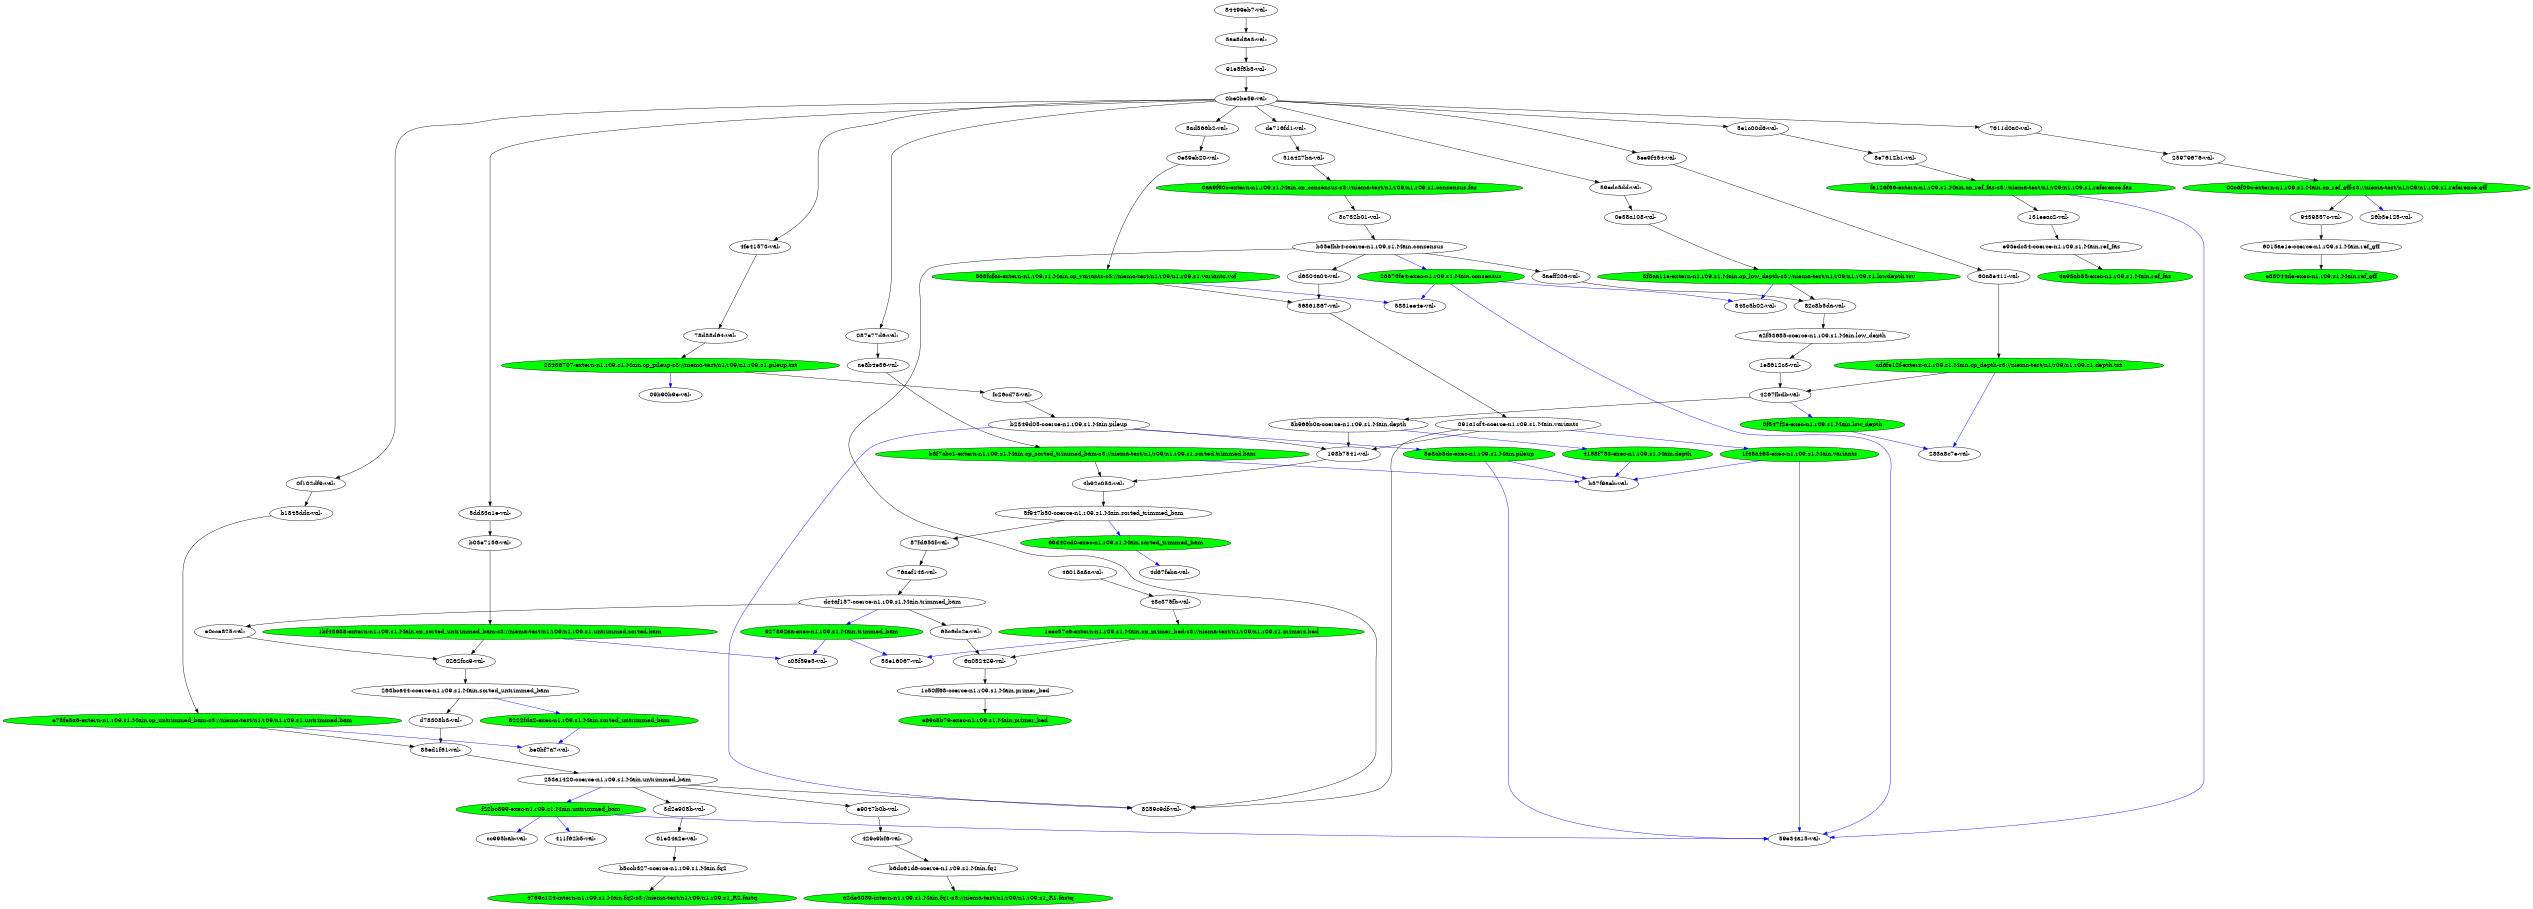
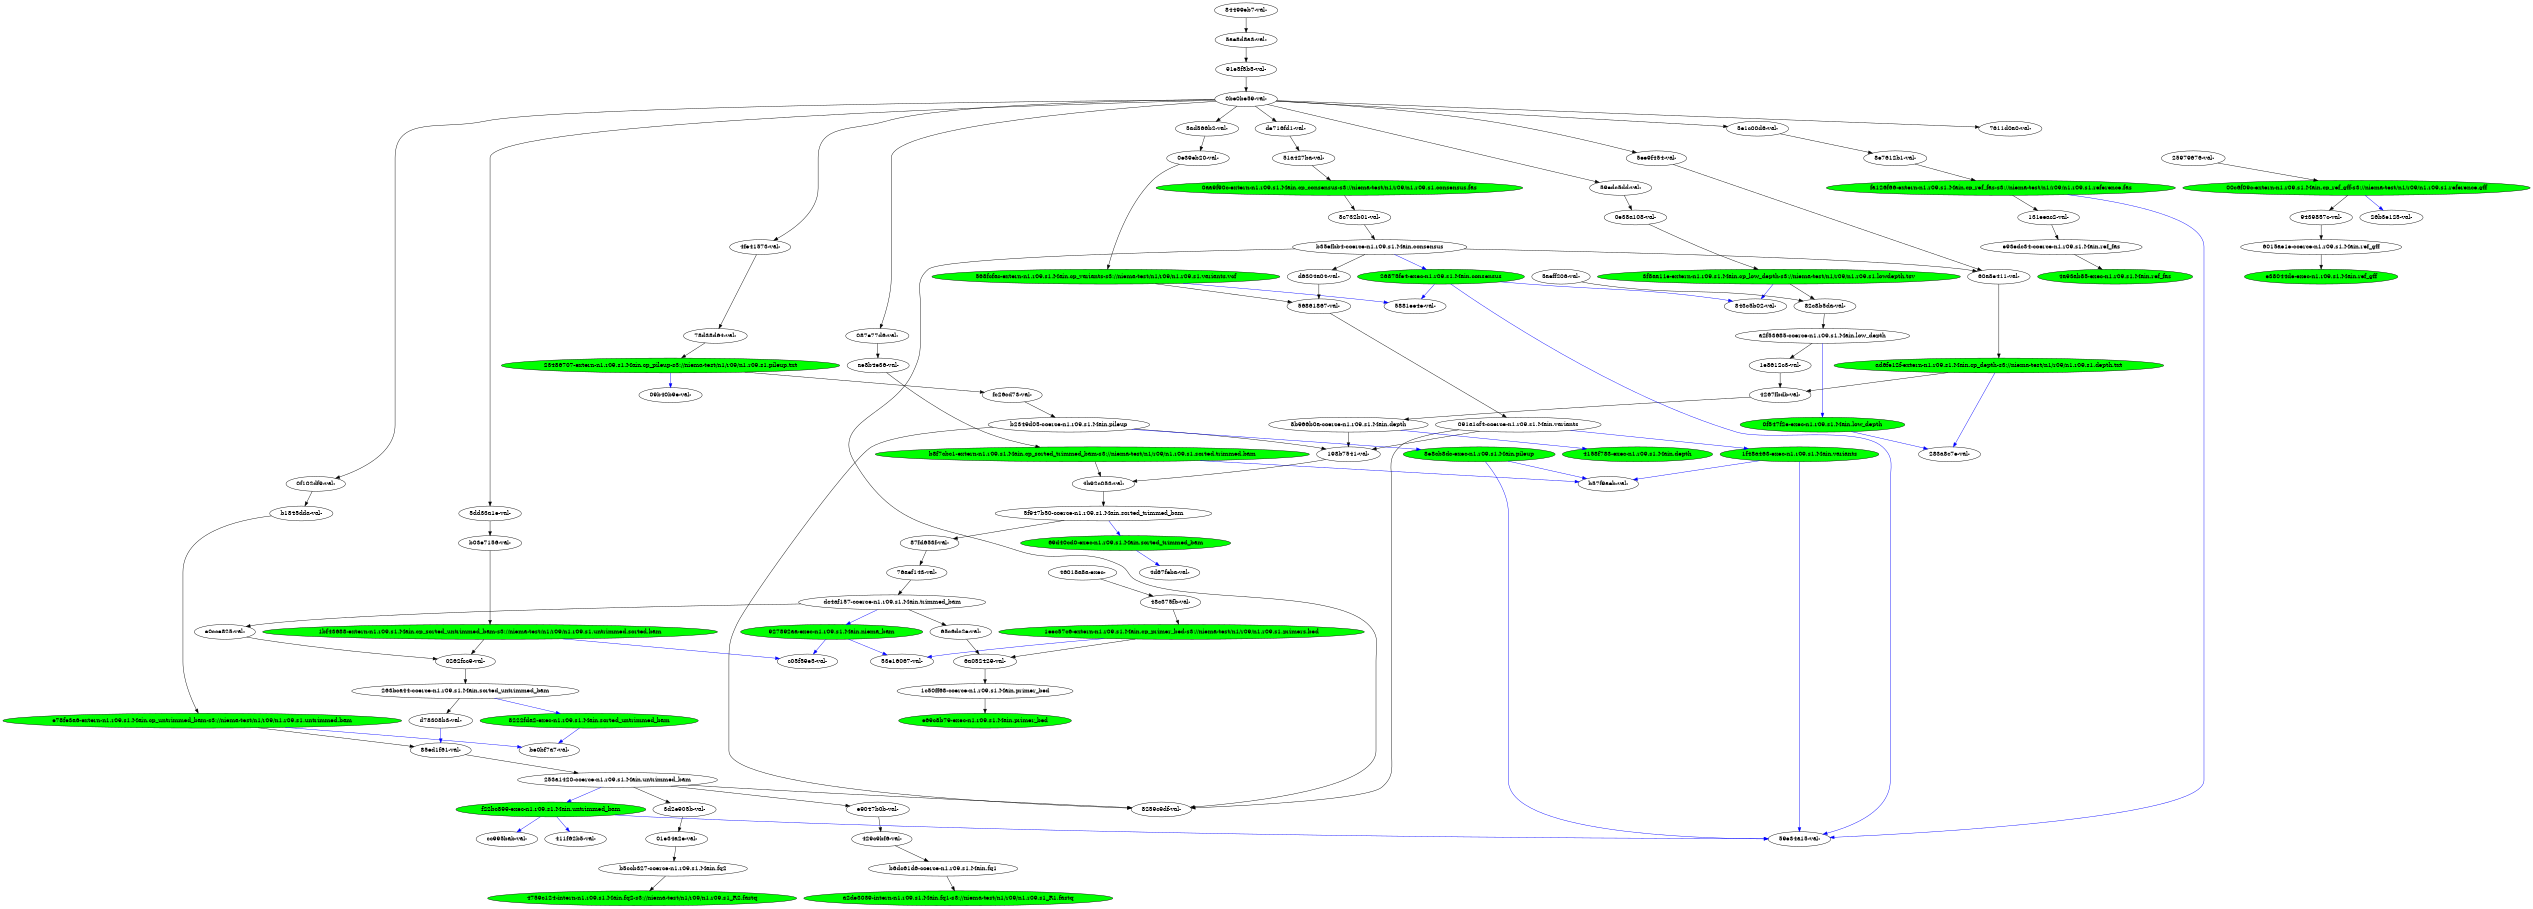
(2100, 143) -> none
(1481, 261) -> (1706, 255)
(671, 395) -> (671, 395)
(1799, 409) -> (1822, 378)
(1624, 468) -> none
(1082, 573) -> (1082, 573)
(832, 632) -> (832, 632)
(729, 717) -> (729, 717)
(441, 733) -> (441, 733)
